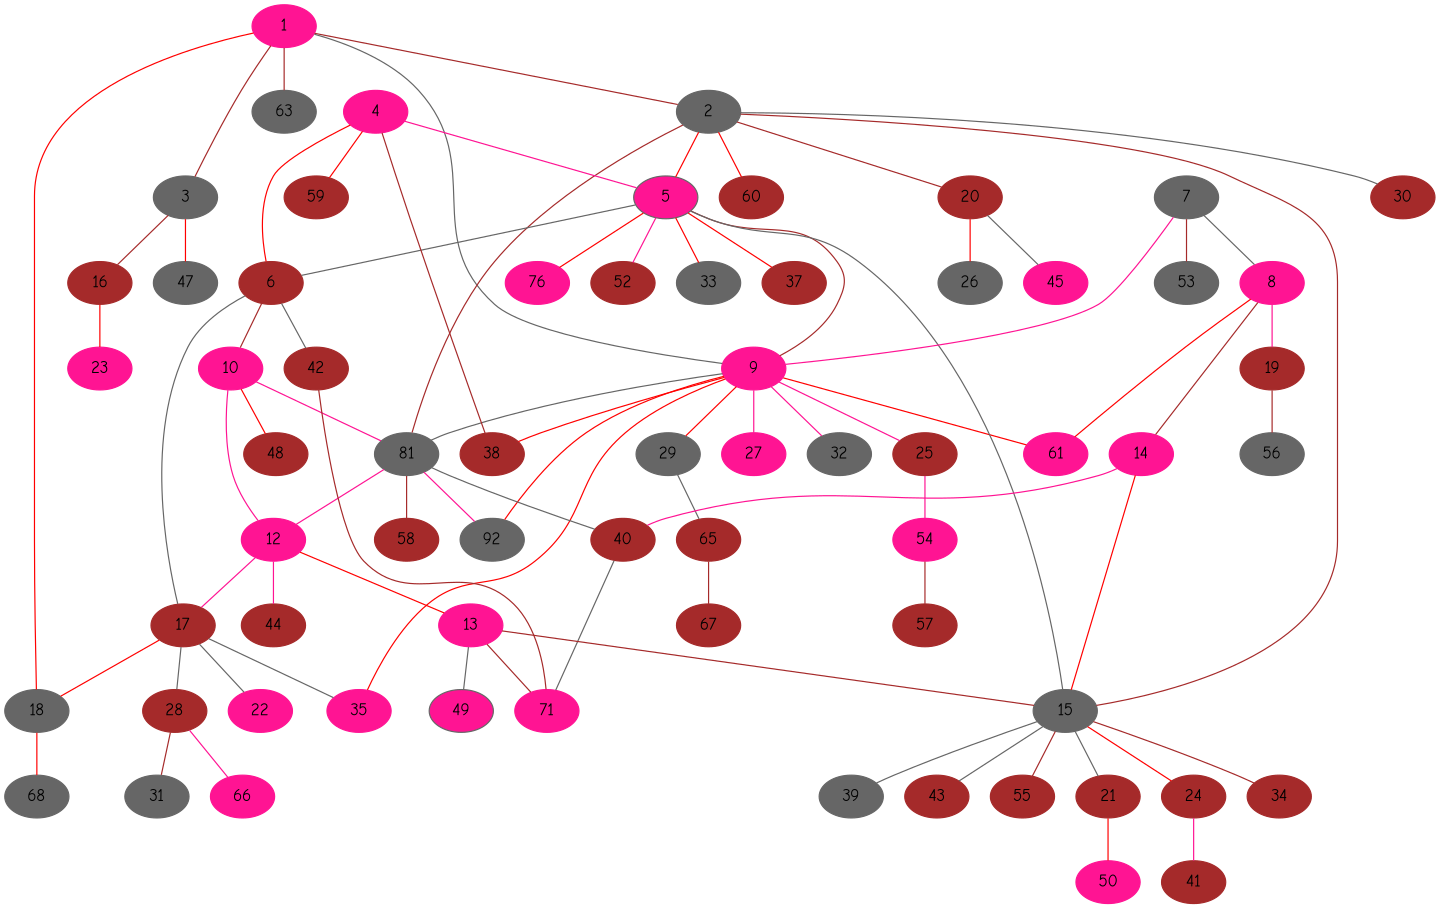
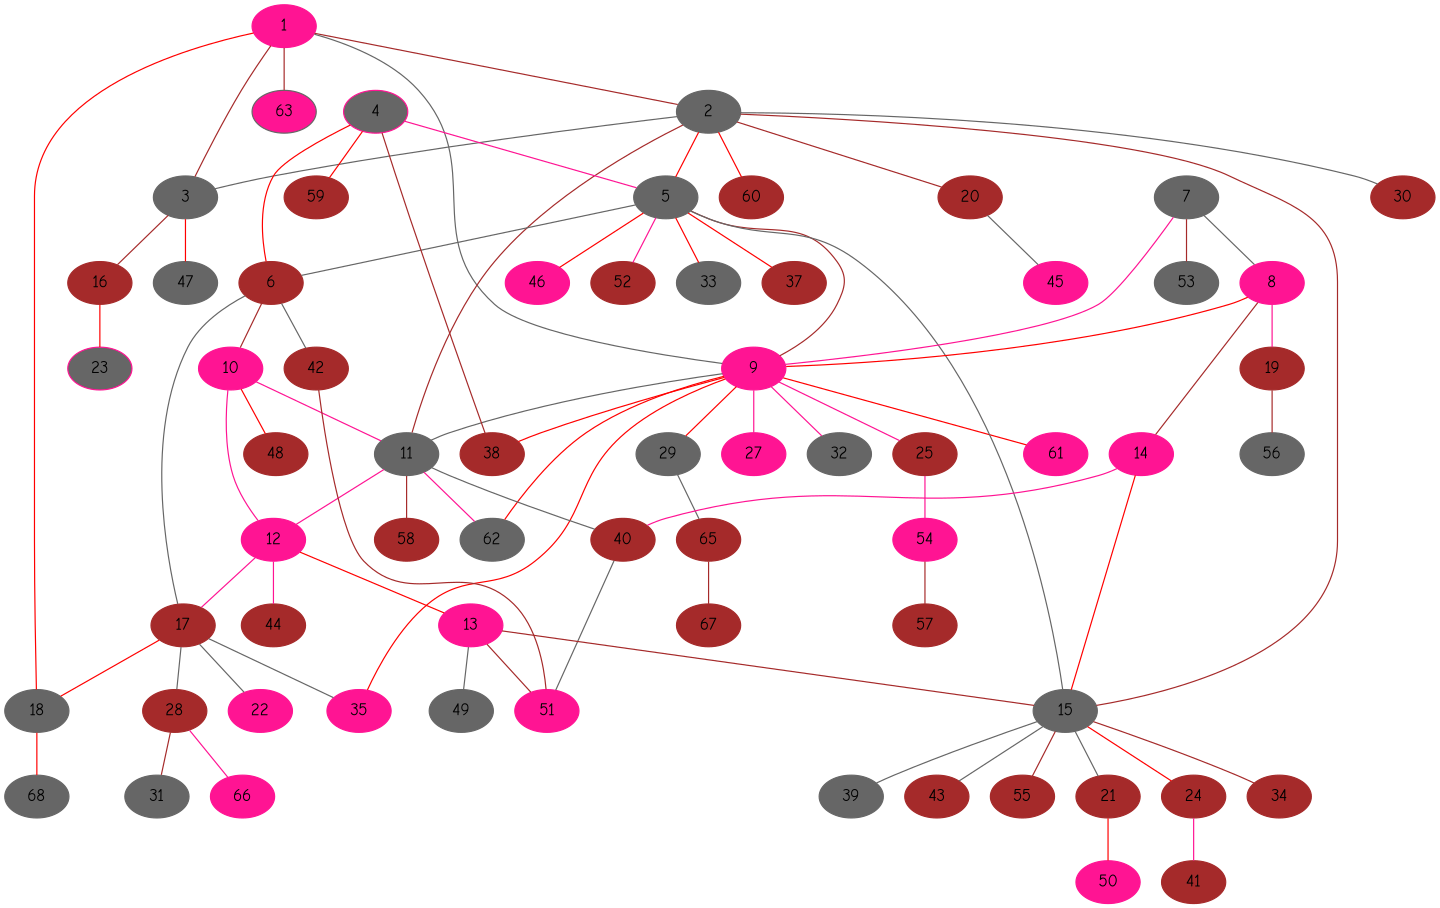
(284, 112) -> (284, 112)
(376, 112) -> (376, 112)
none -> (457, 146)
(666, 197) -> (666, 197)
(537, 283) -> (537, 283)
(970, 283) -> none
(1161, 366) -> (1019, 347)
(100, 369) -> (100, 369)
(407, 454) -> (407, 454)
(492, 540) -> (492, 540)
(461, 711) -> (461, 711)
(547, 711) -> (547, 711)
